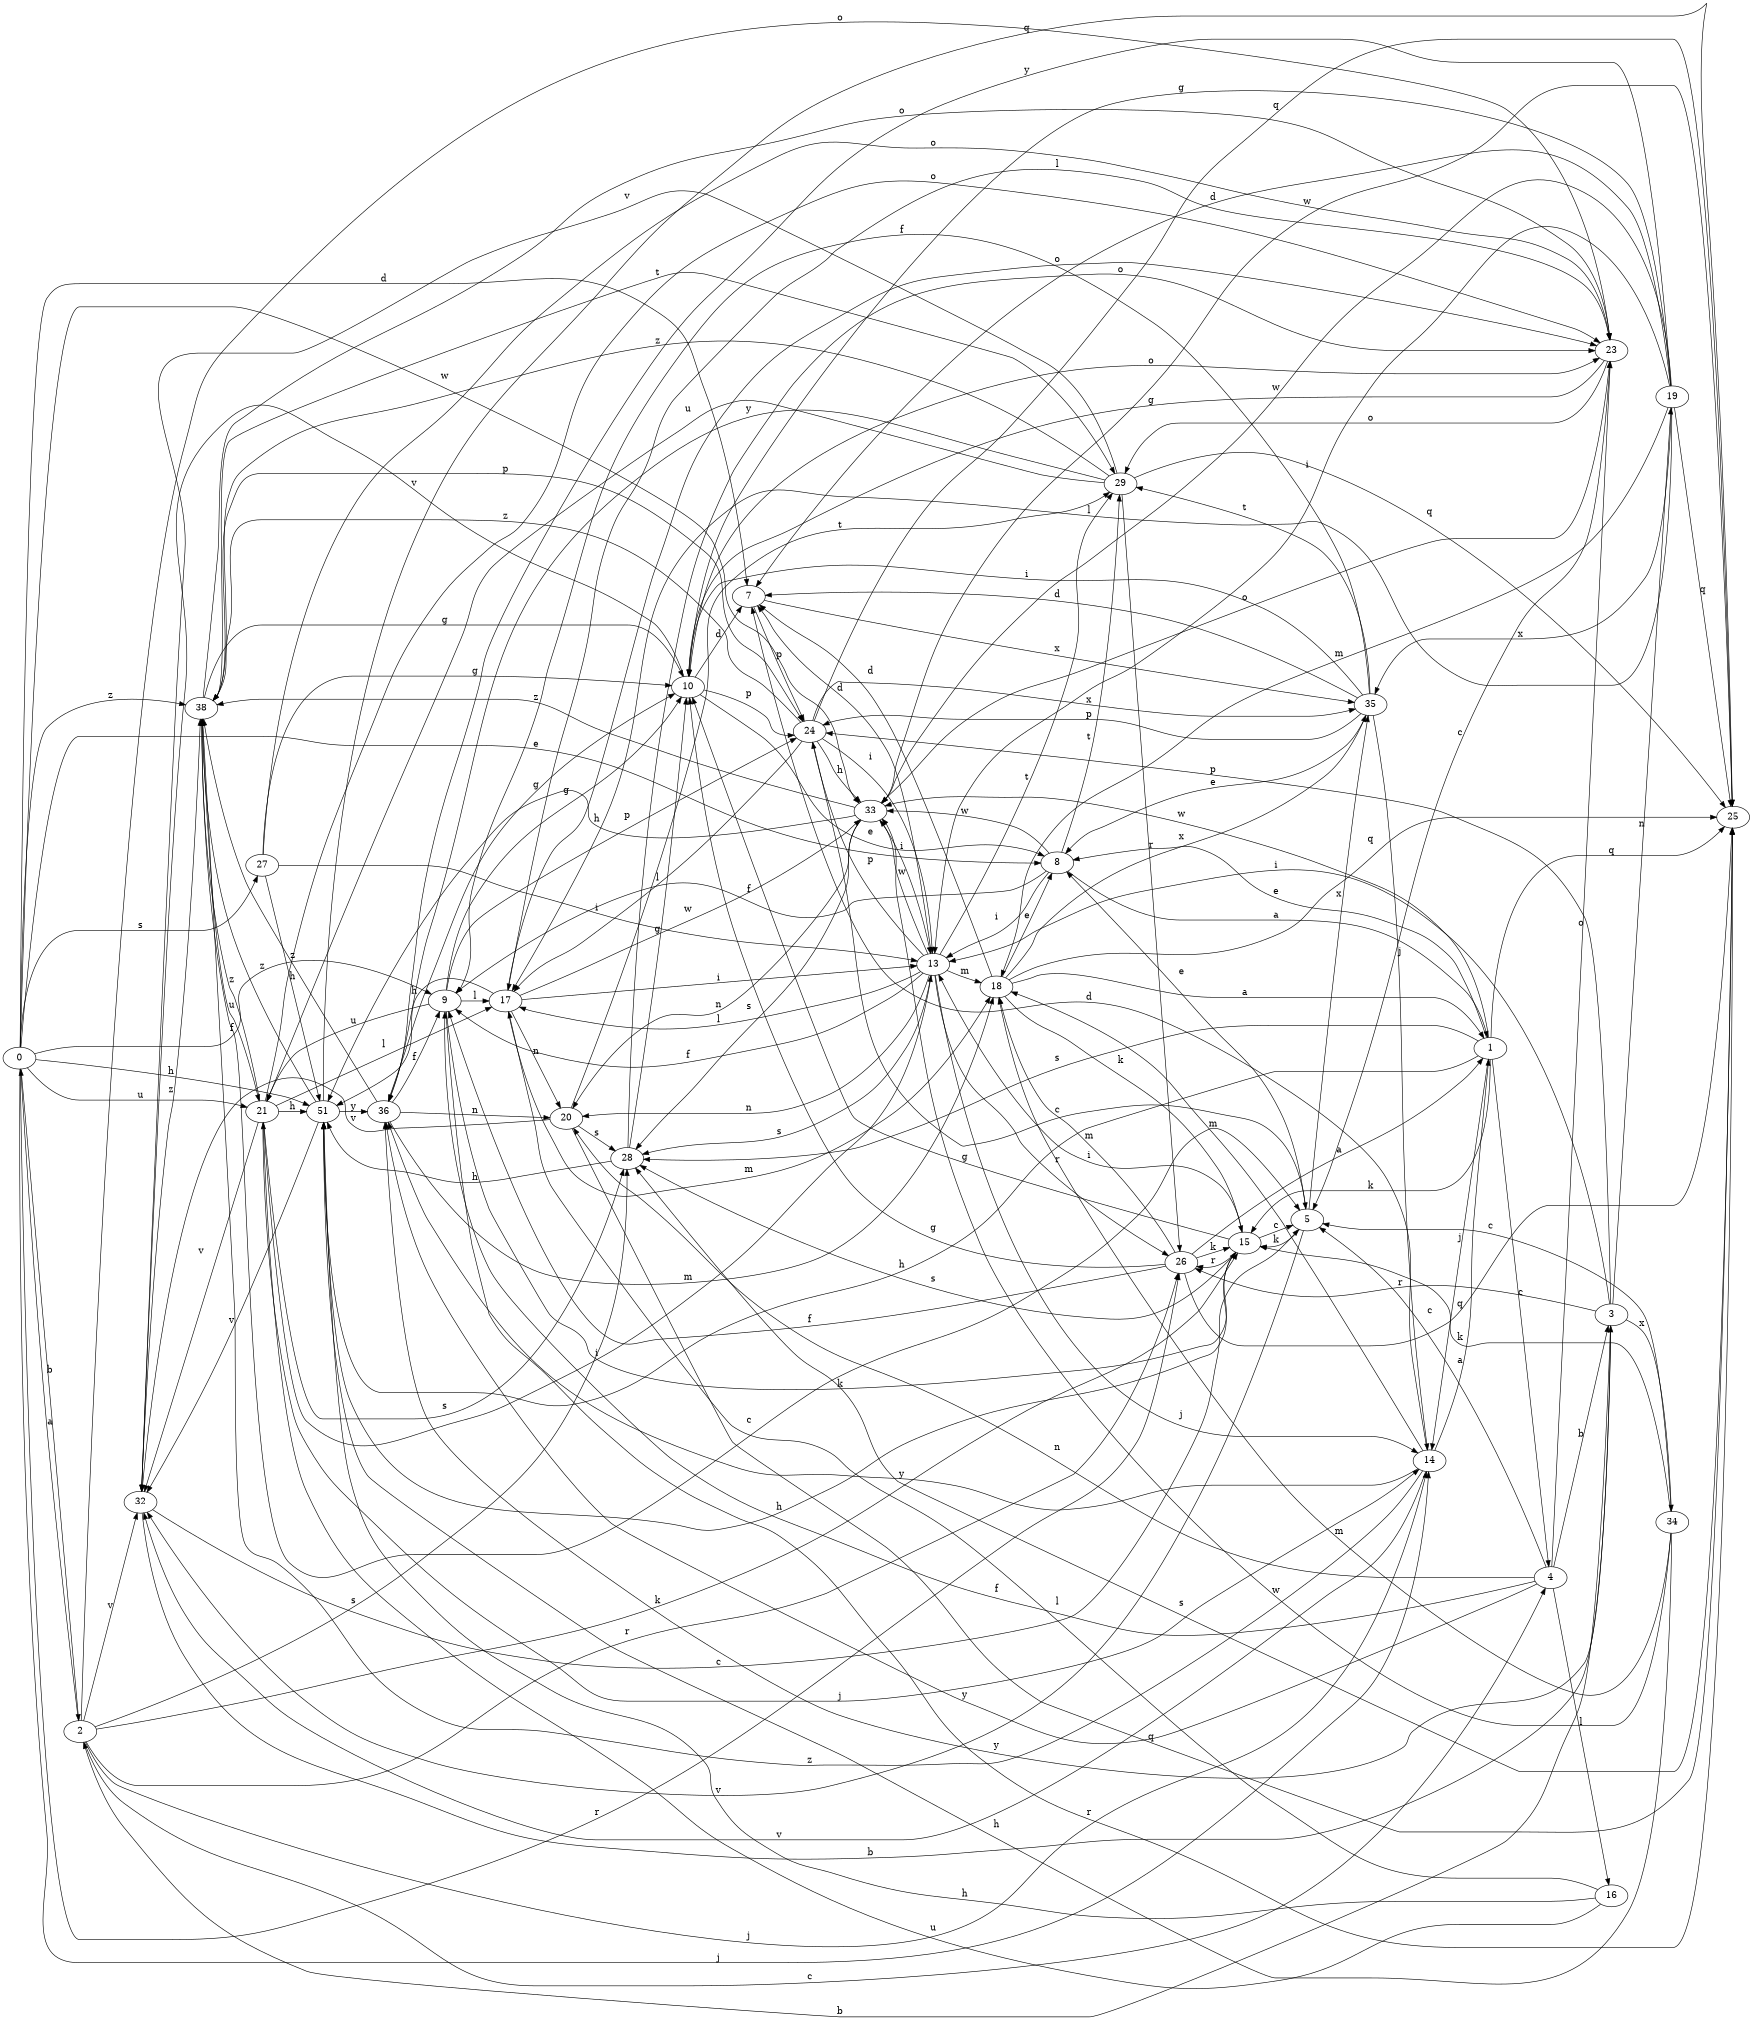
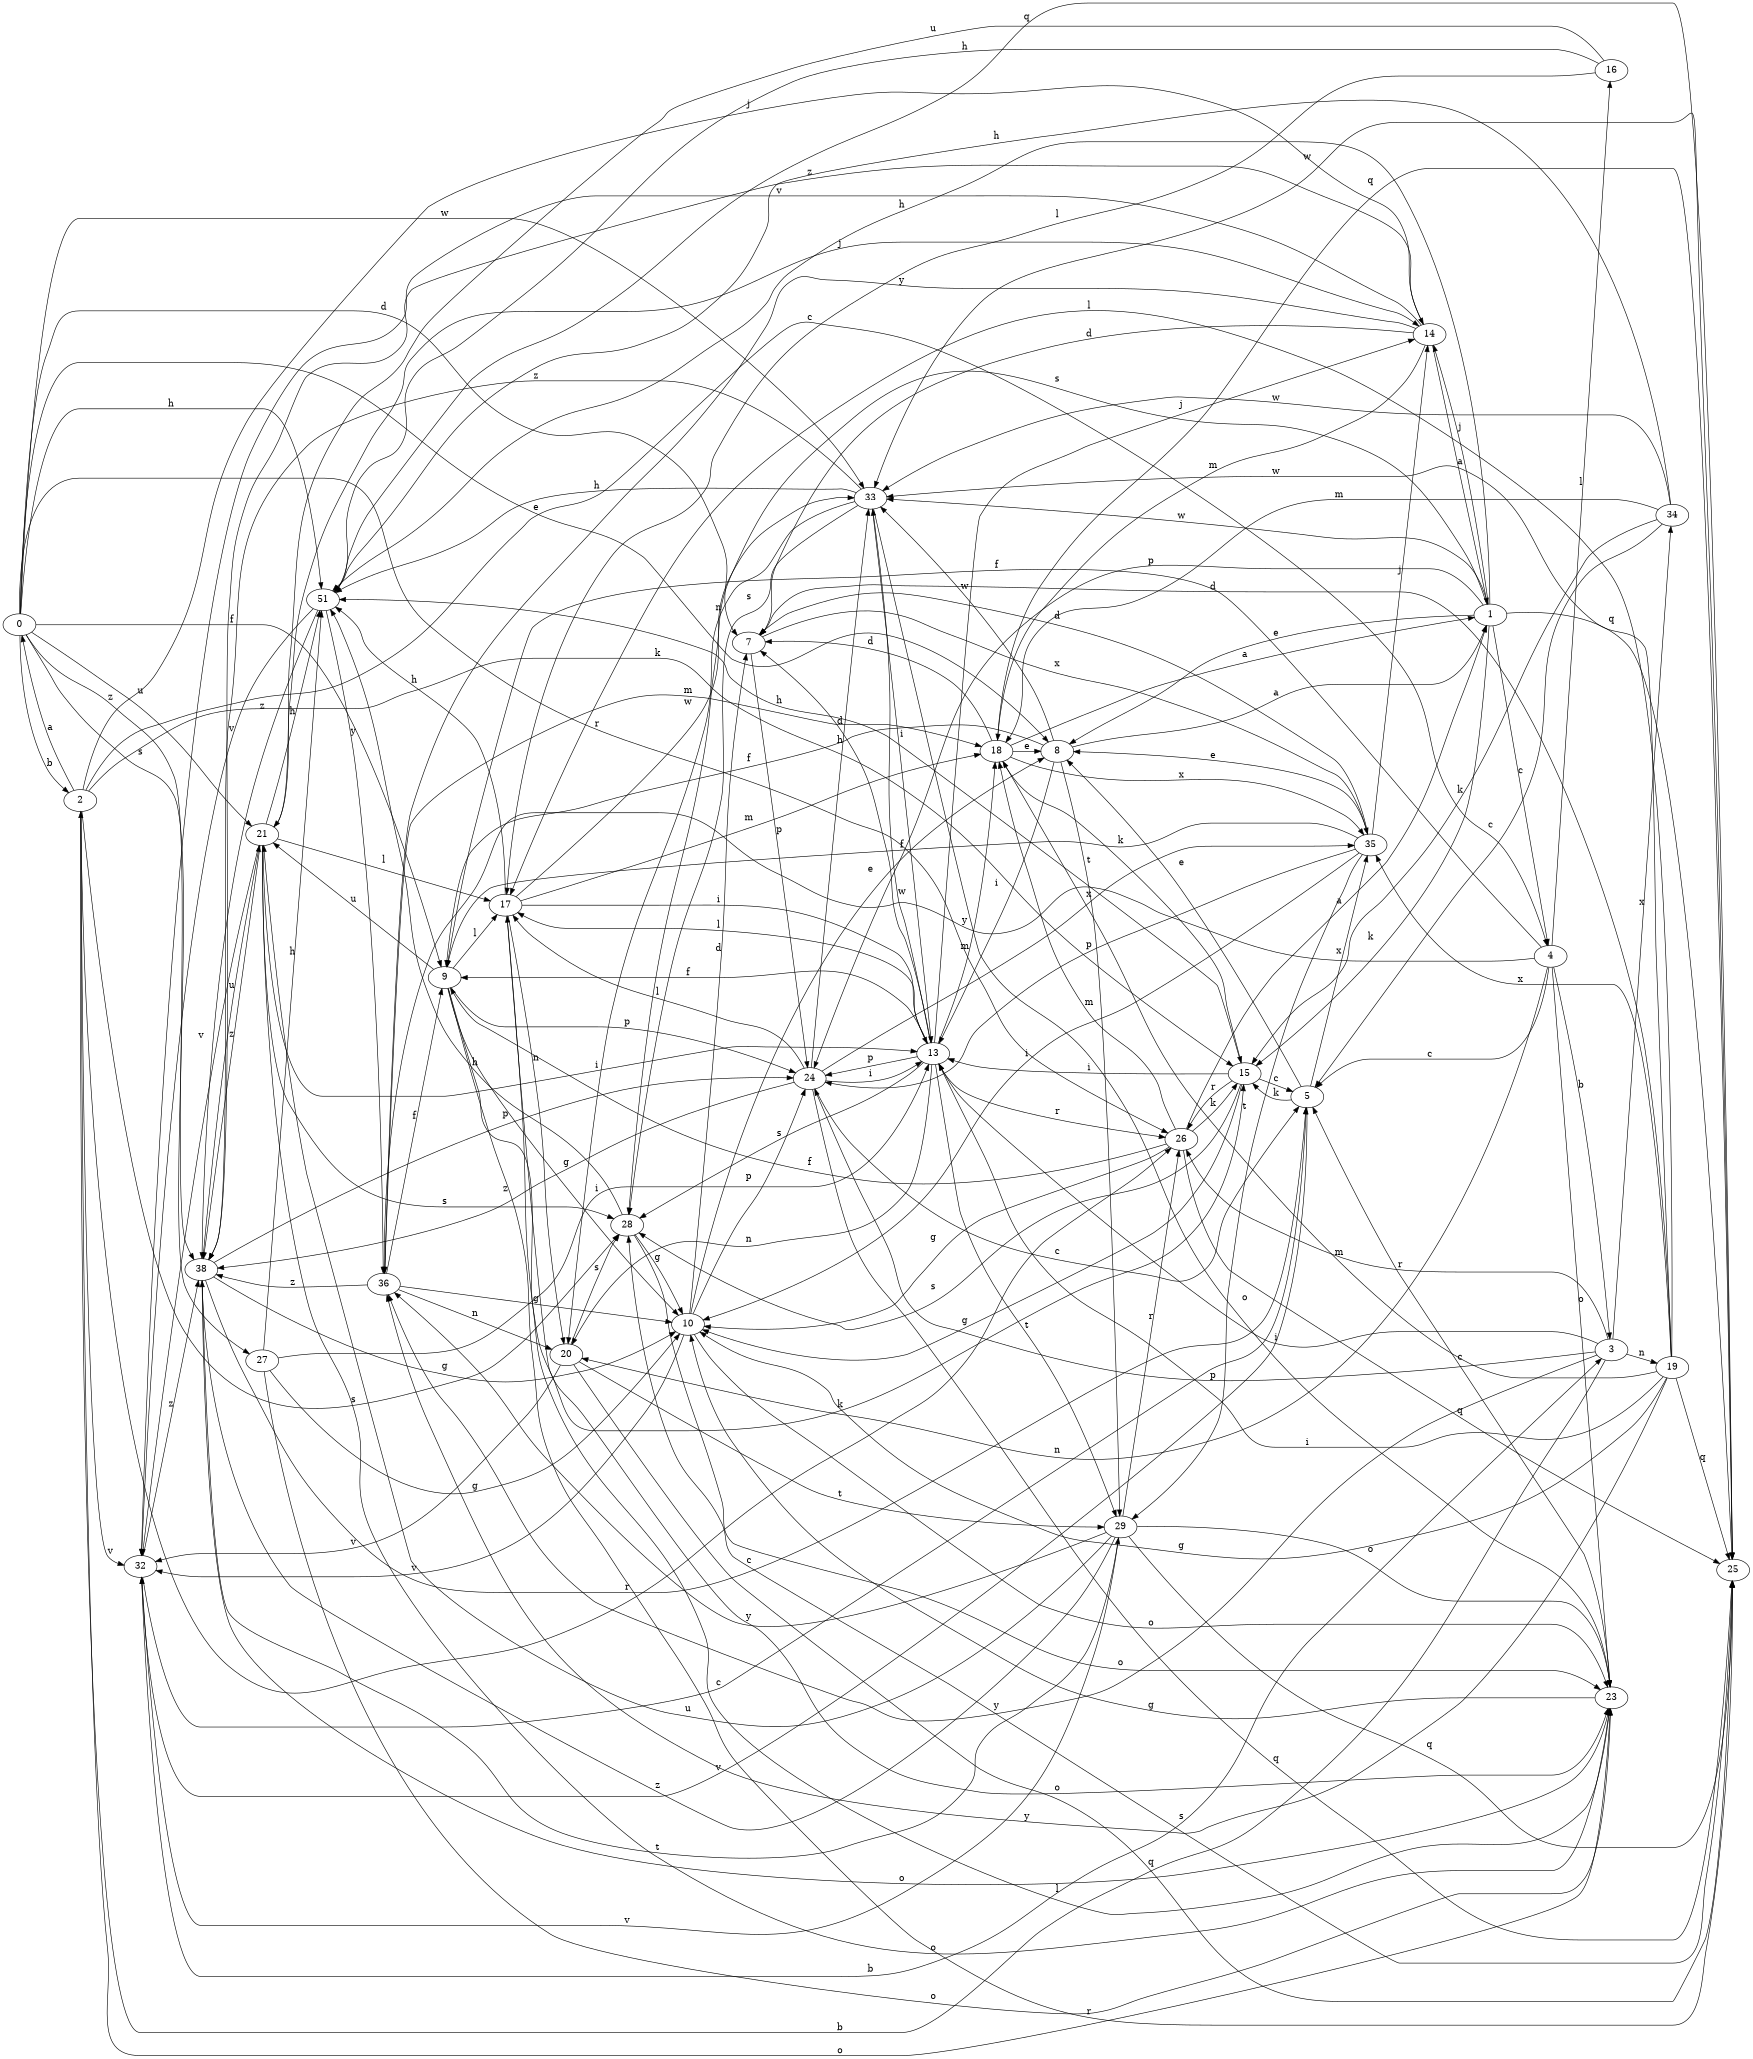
(1374, 423) -> (1395, 1581)
none -> (1006, 641)
(419, 1963) -> none
